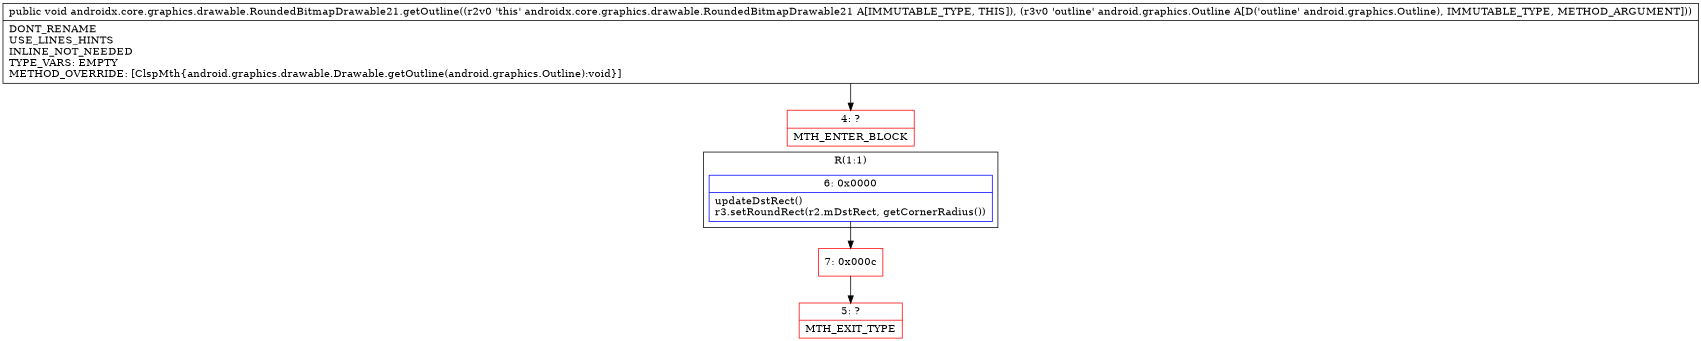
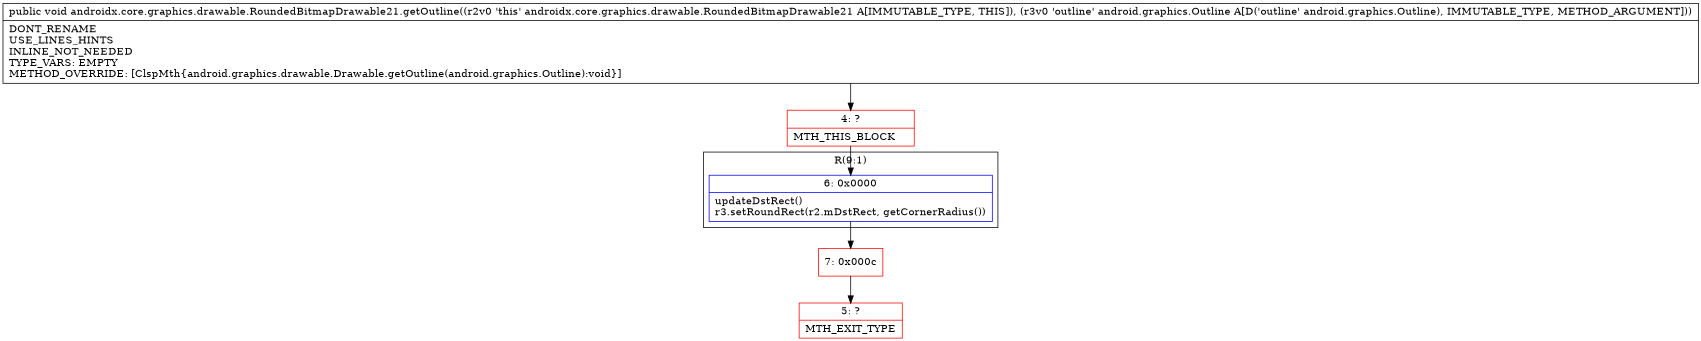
(851, 137) -> (844, 137)
none -> (851, 157)
(851, 161) -> (851, 161)
